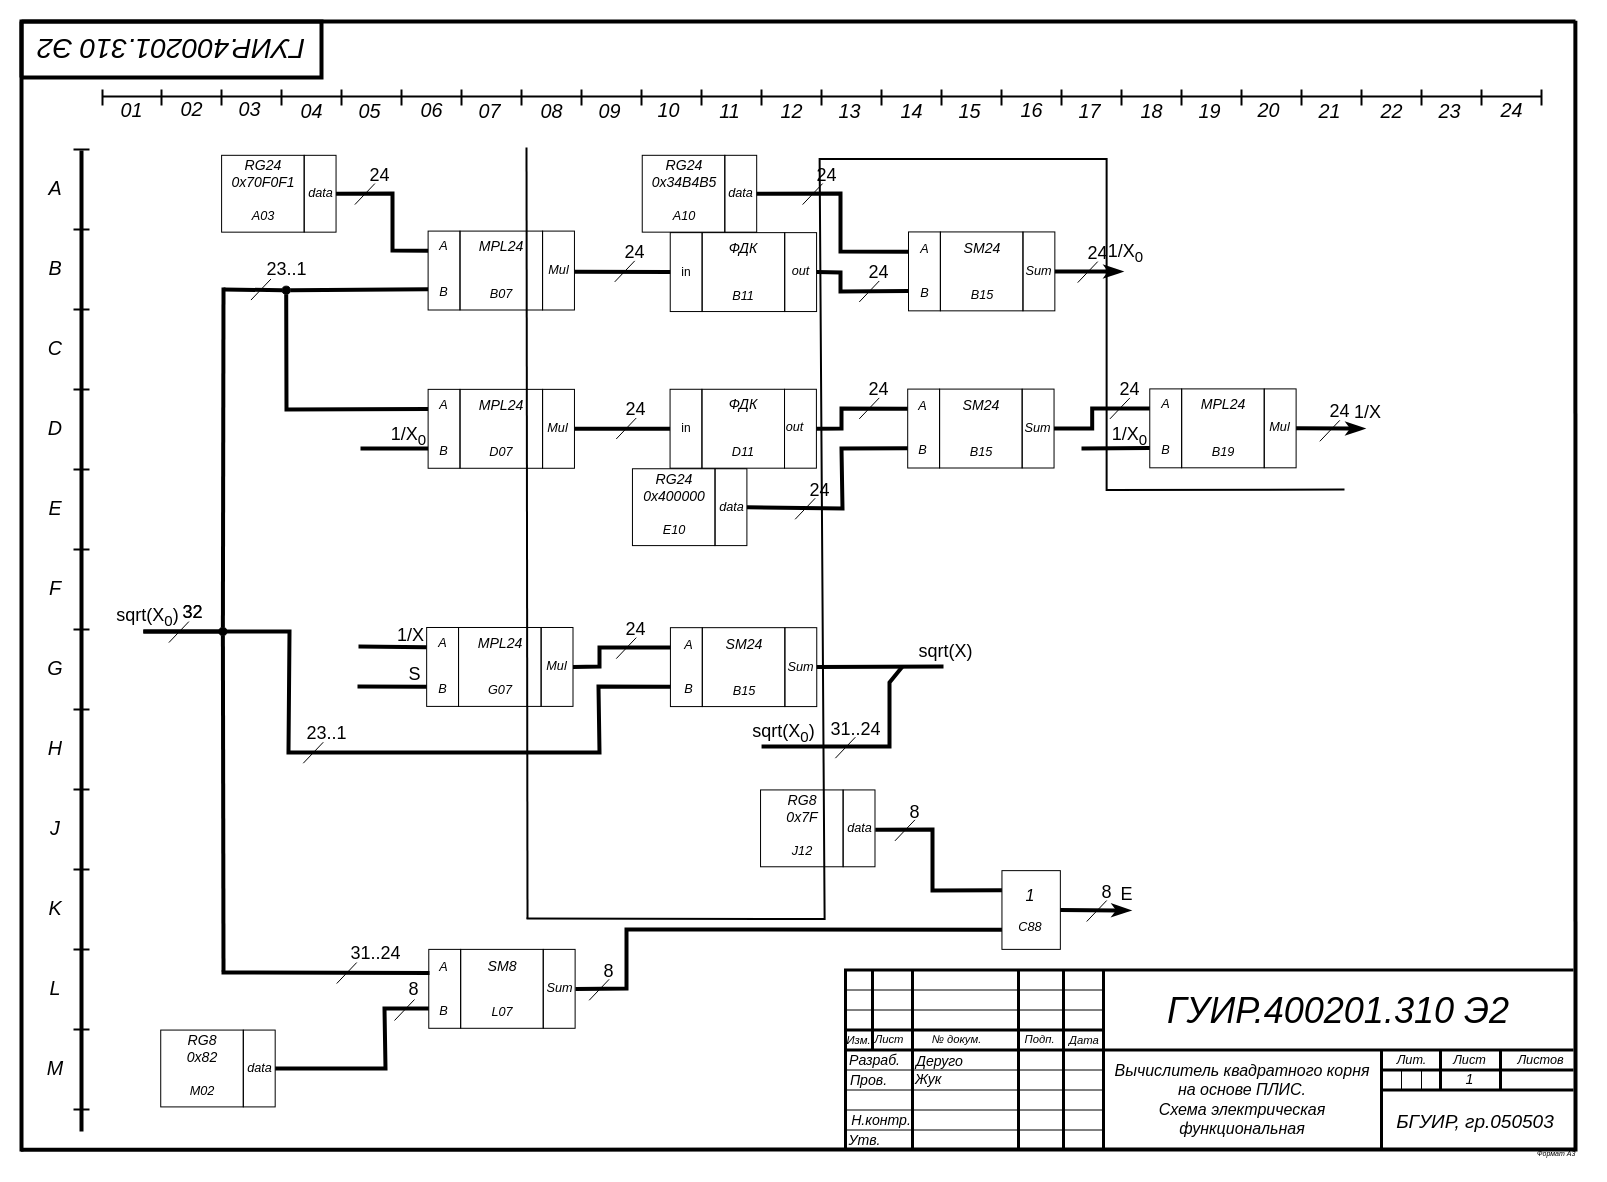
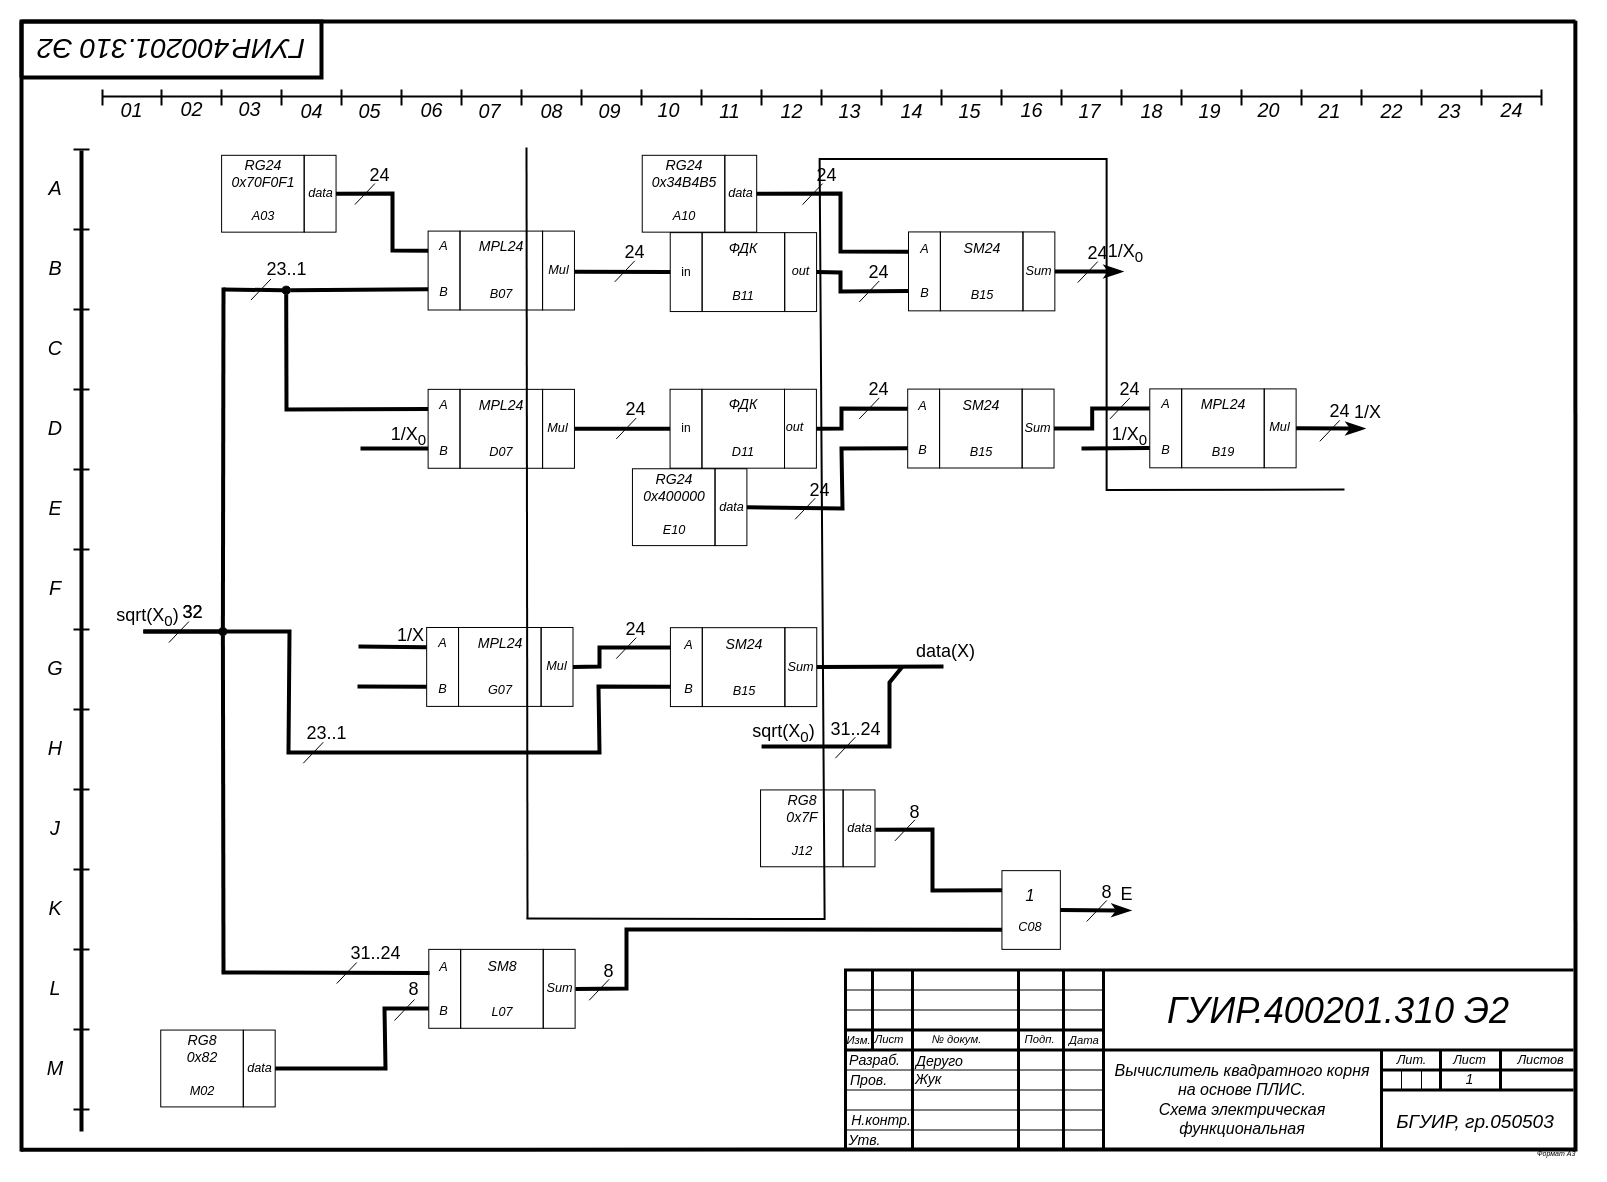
(946, 652) -> (946, 652)
(415, 674) -> none
(1031, 911) -> (1031, 911)
